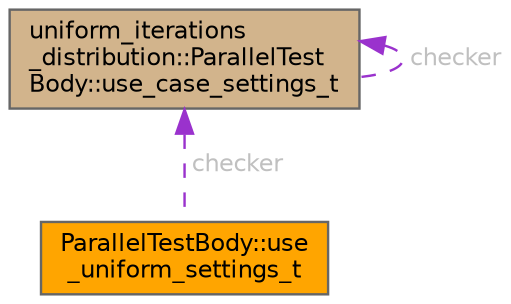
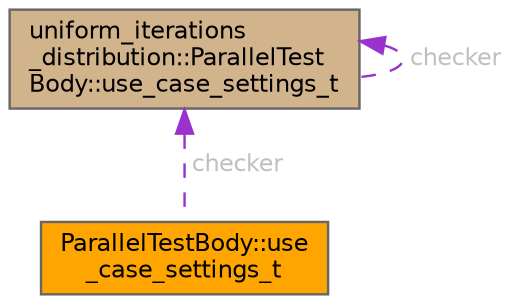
(185, 258) -> (185, 258)
